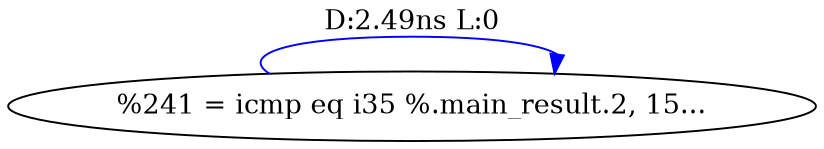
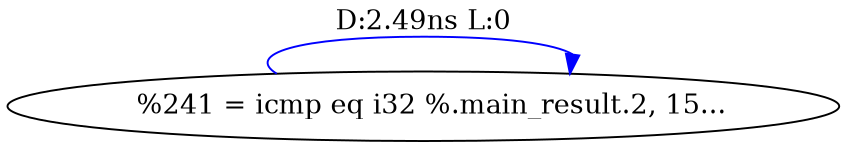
(412, 106) -> (423, 106)
